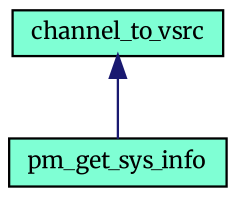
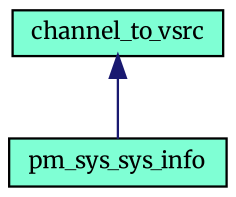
(118, 163) -> (118, 163)
